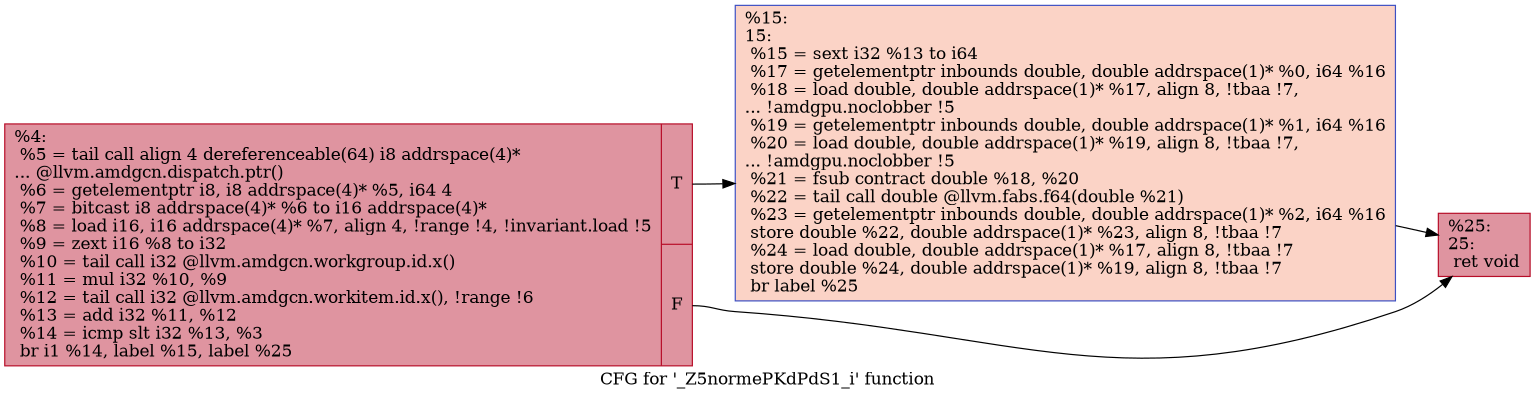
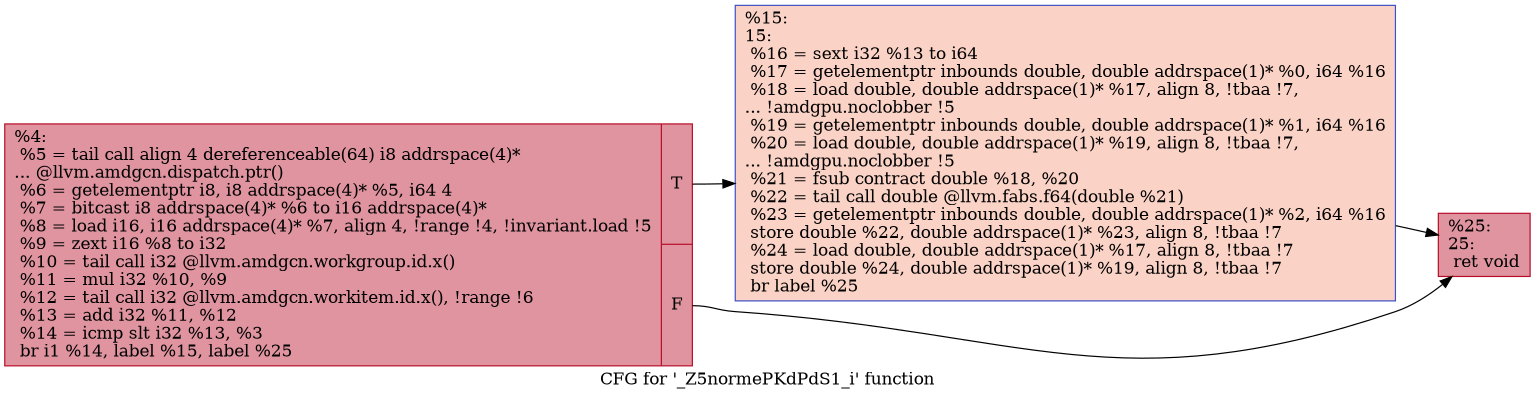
(862, 54) -> (862, 54)
